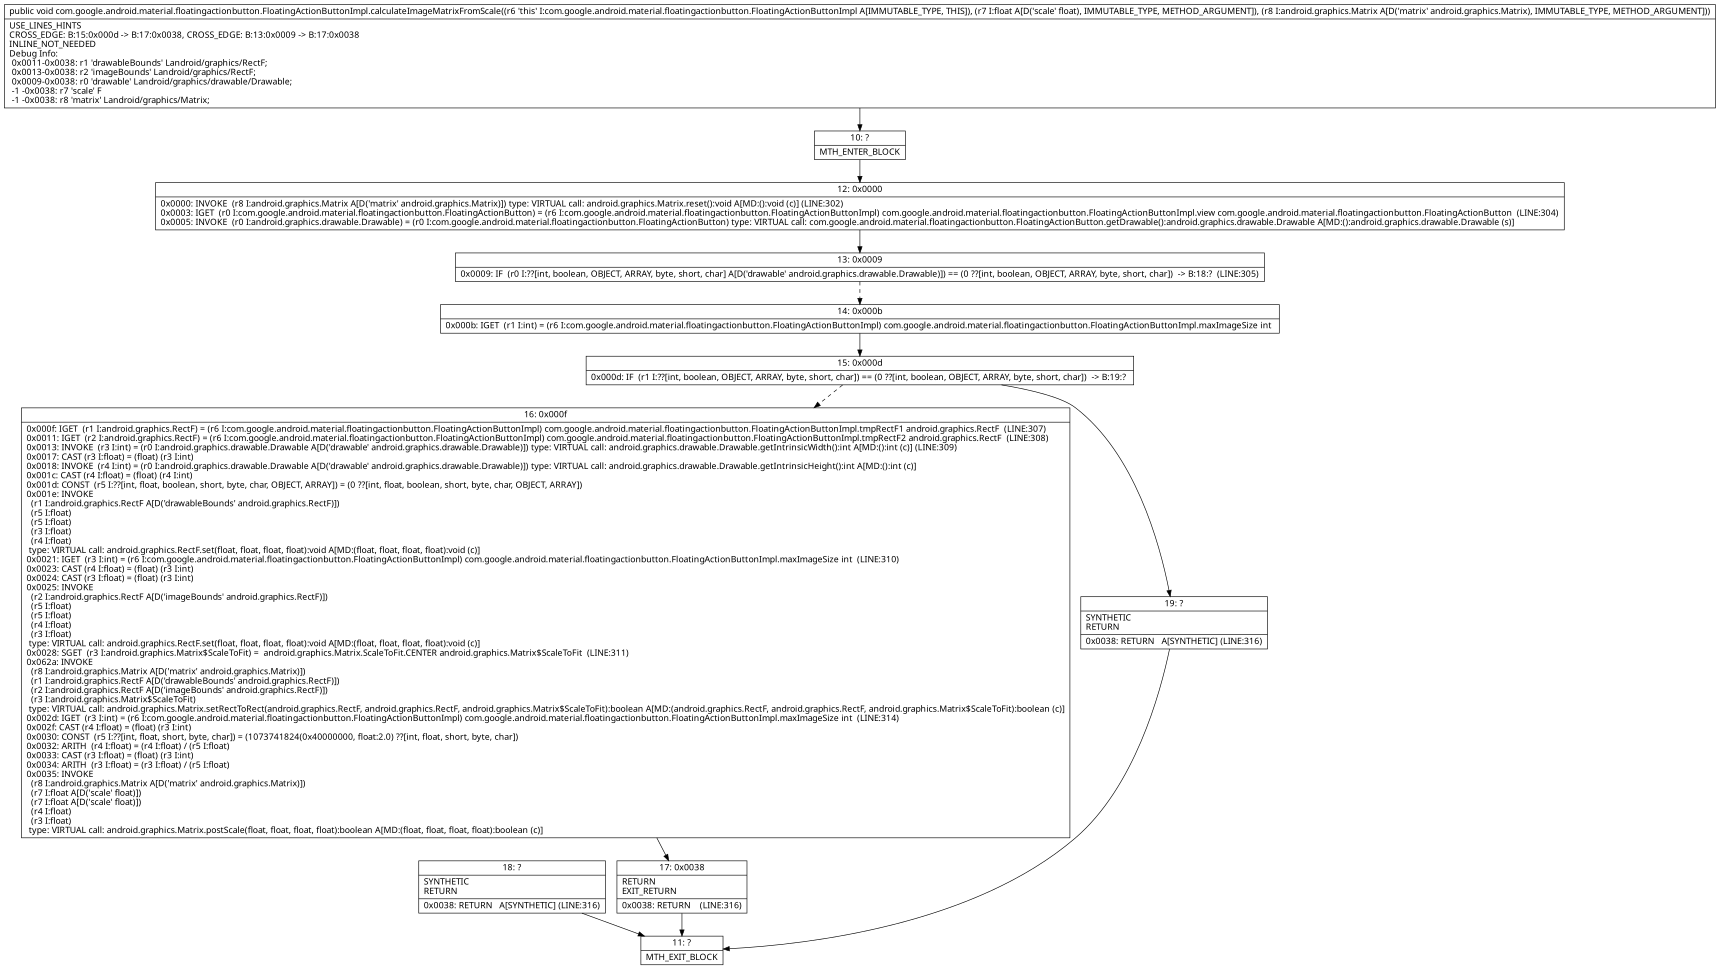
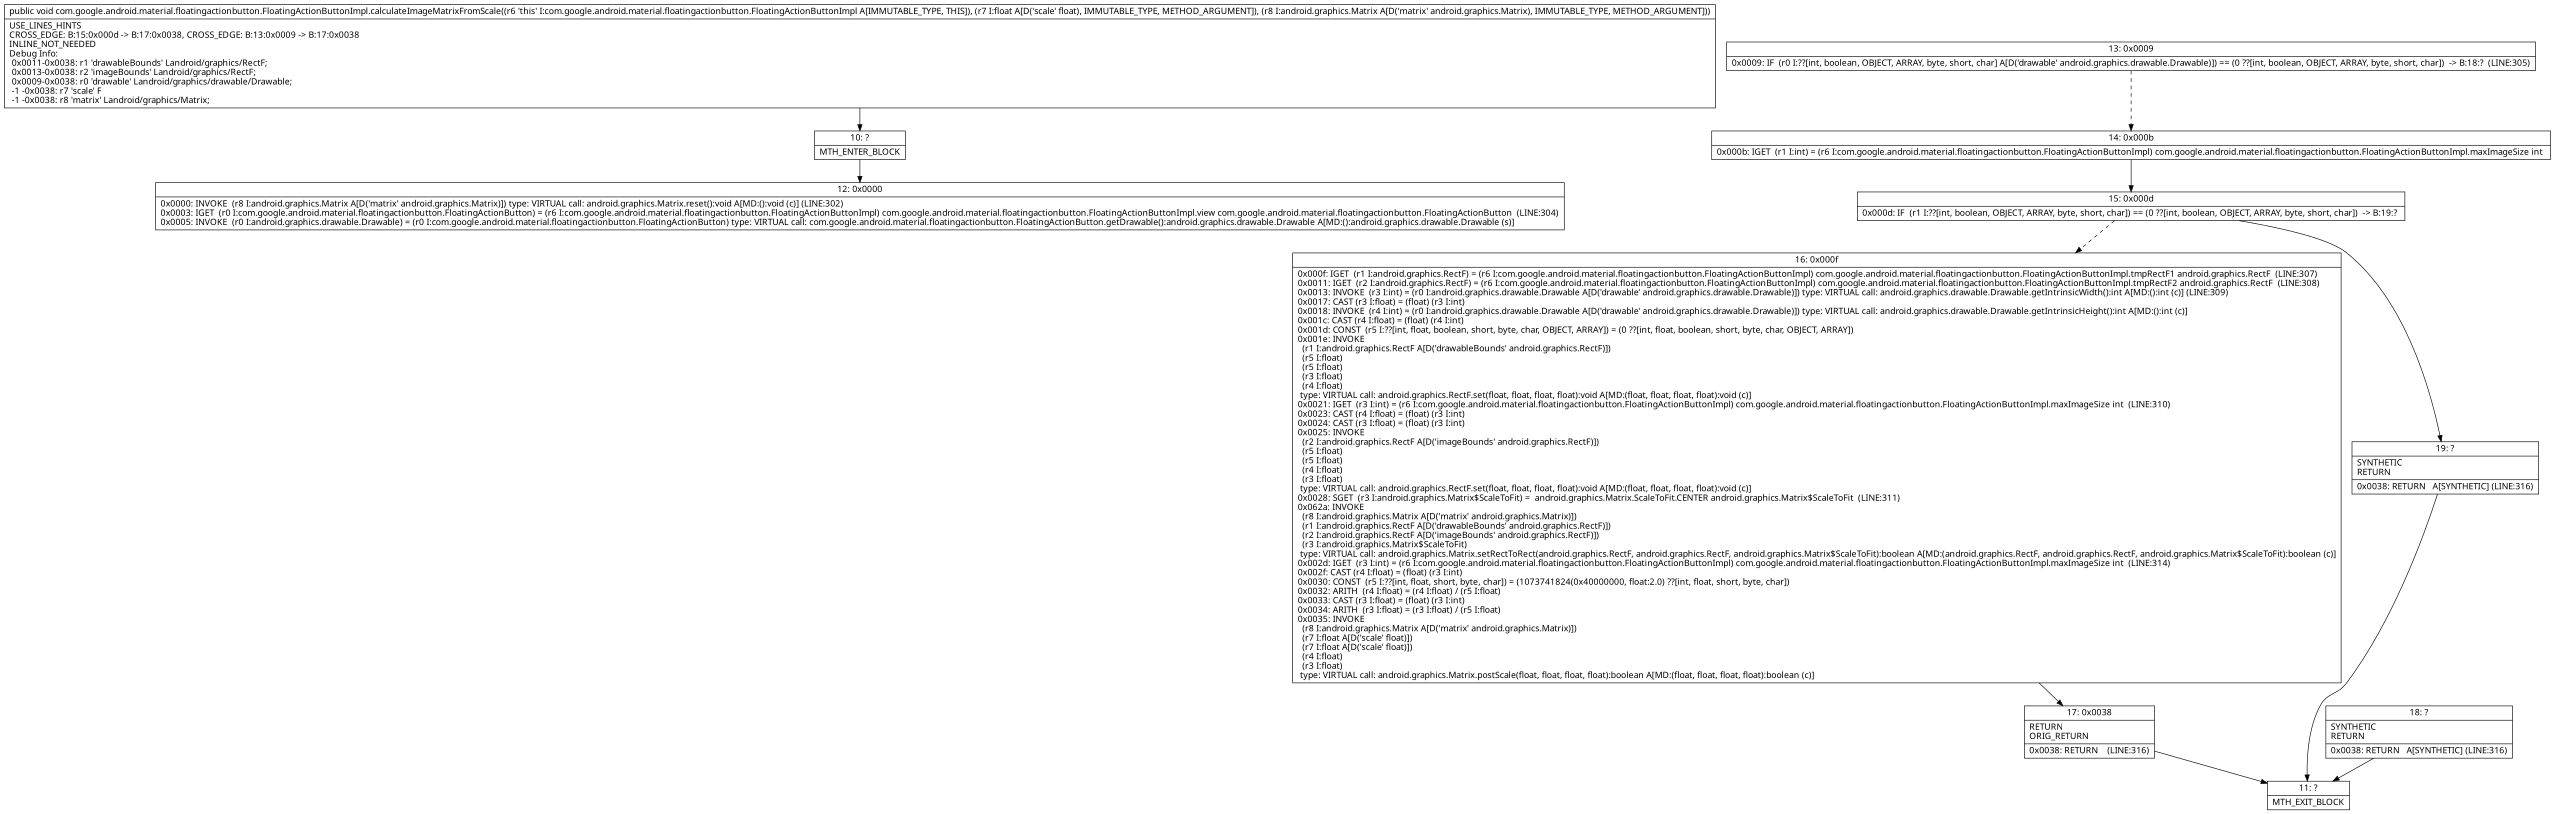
(860, 238) -> none
(649, 891) -> (2059, 736)
